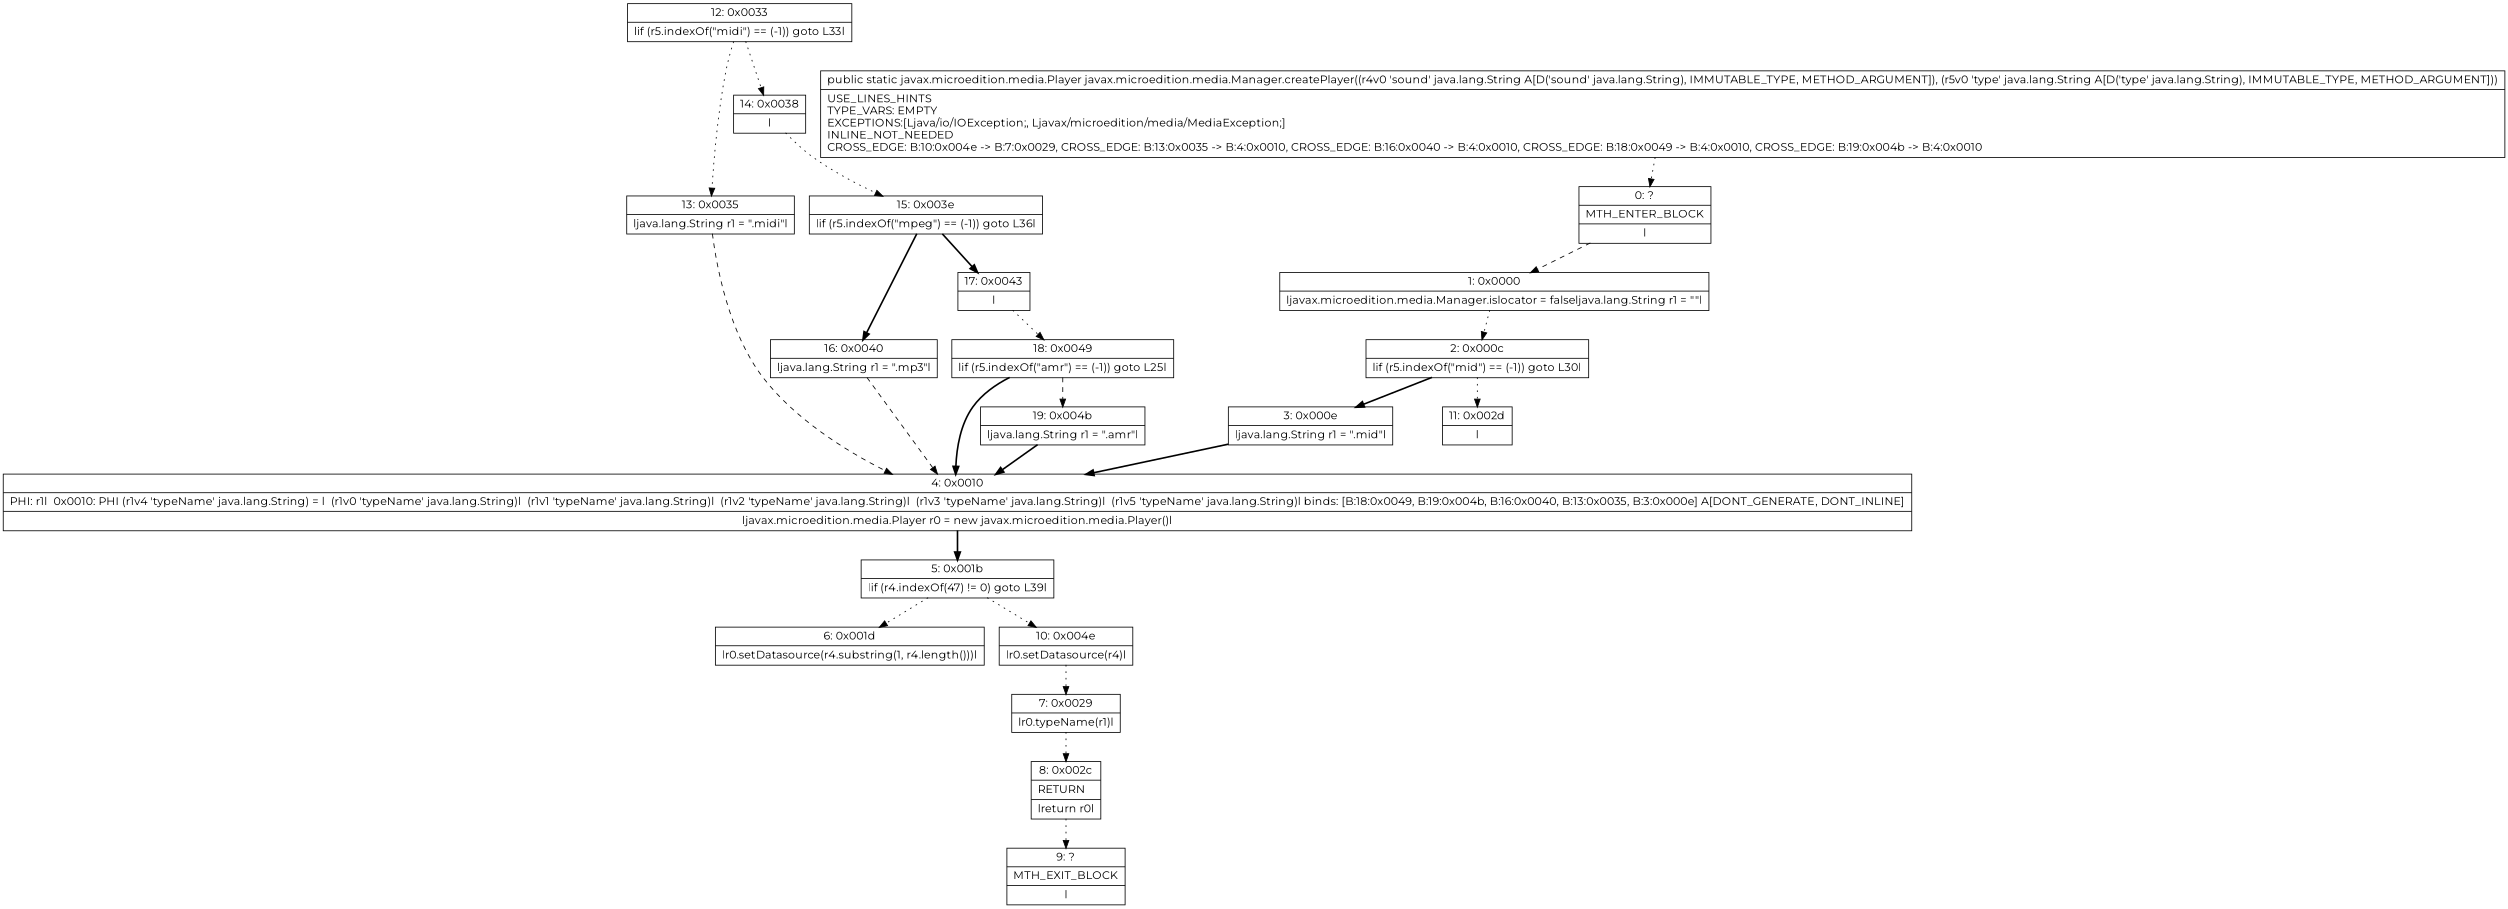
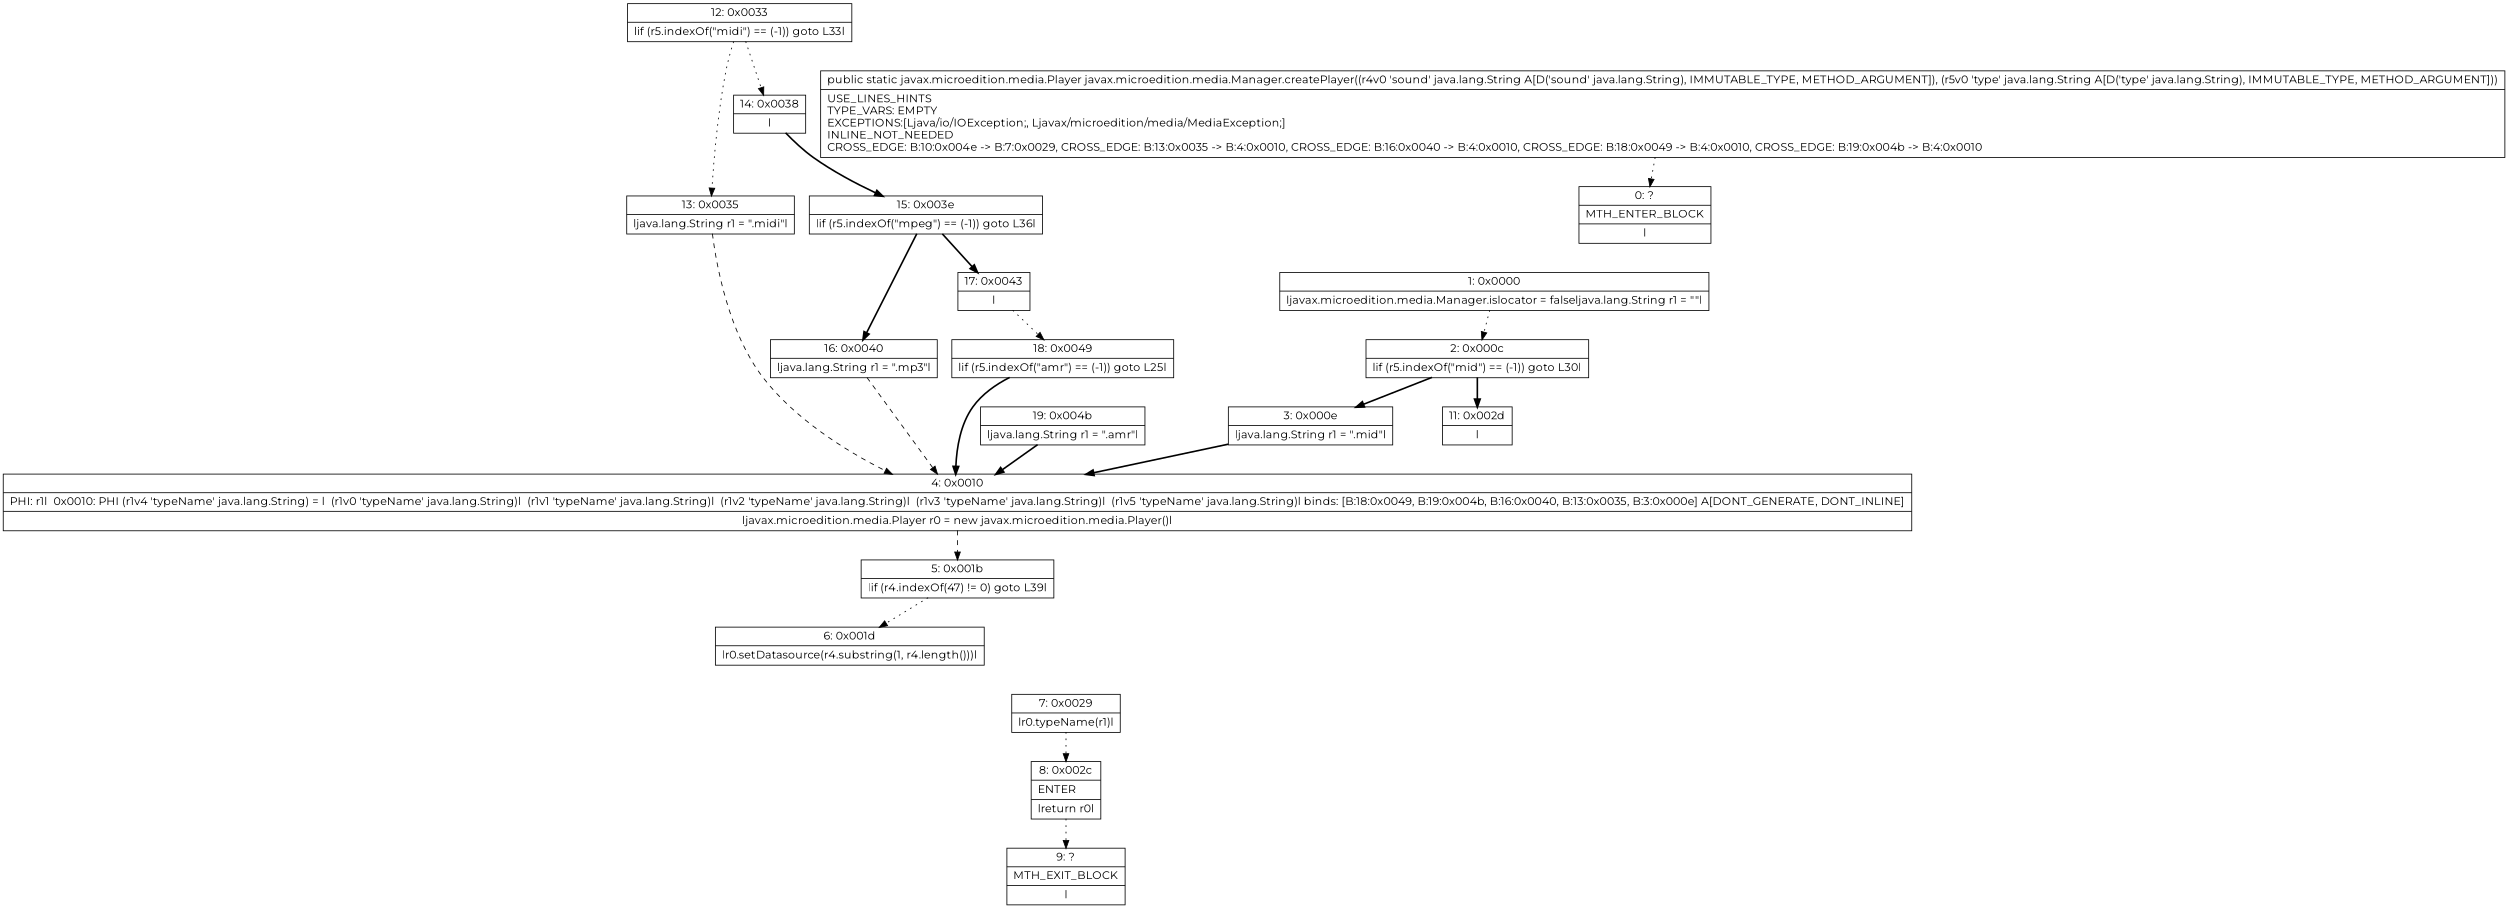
(828, 167) -> (828, 167)
(1564, 256) -> none
(1063, 388) -> none
(1477, 388) -> (1477, 388)
(957, 541) -> (957, 541)
(1066, 646) -> none
(1062, 789) -> (1057, 789)
